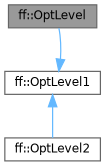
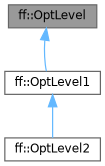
(61, 44) -> (45, 56)
